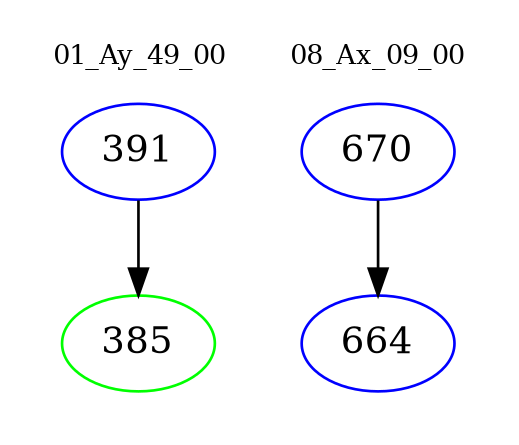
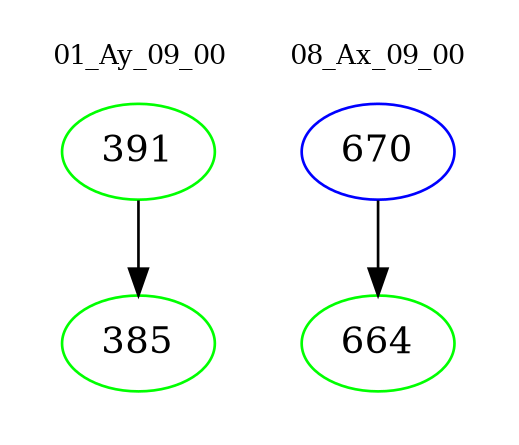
(140, 57) -> (140, 57)
(138, 152) -> (138, 152)
(378, 343) -> (378, 343)
